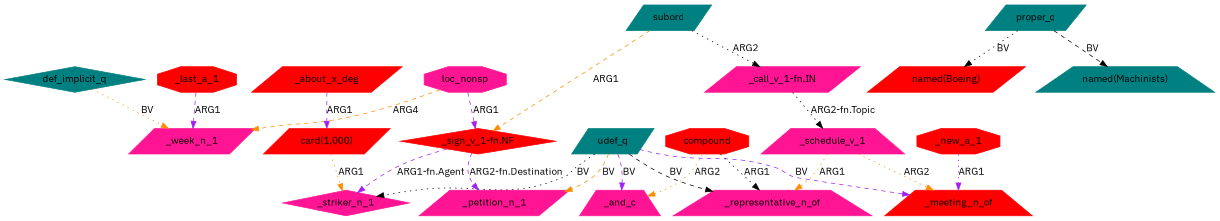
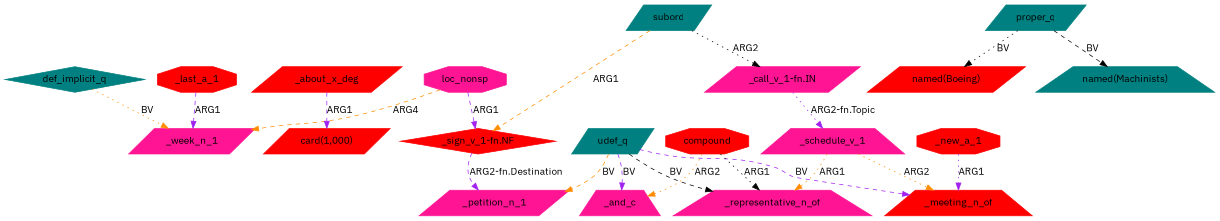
(805, 108) -> (805, 108)
(346, 203) -> none
